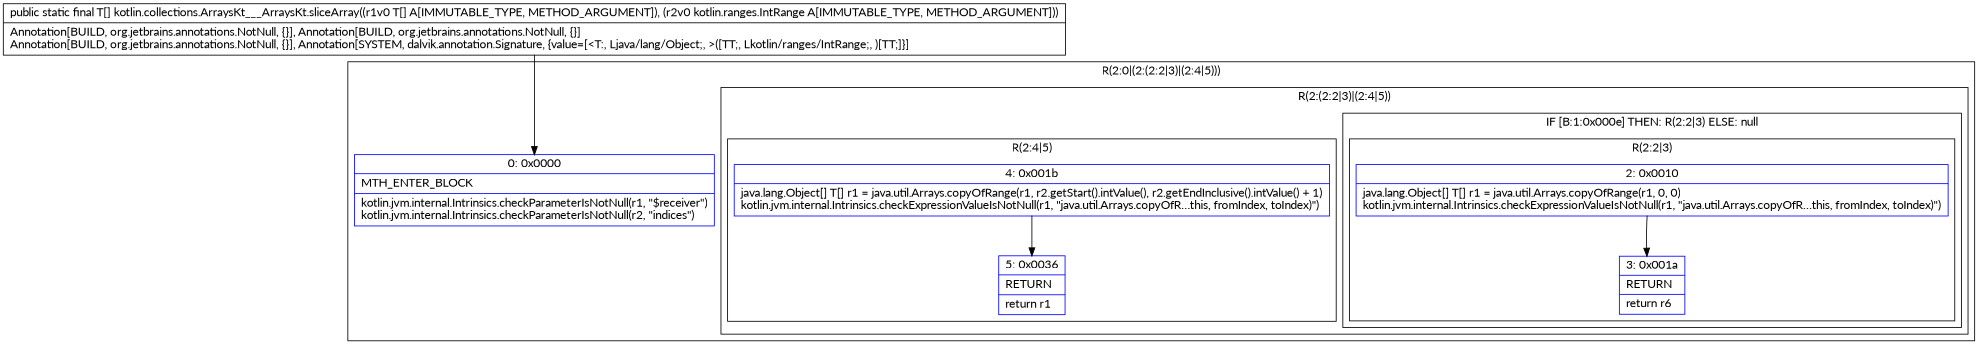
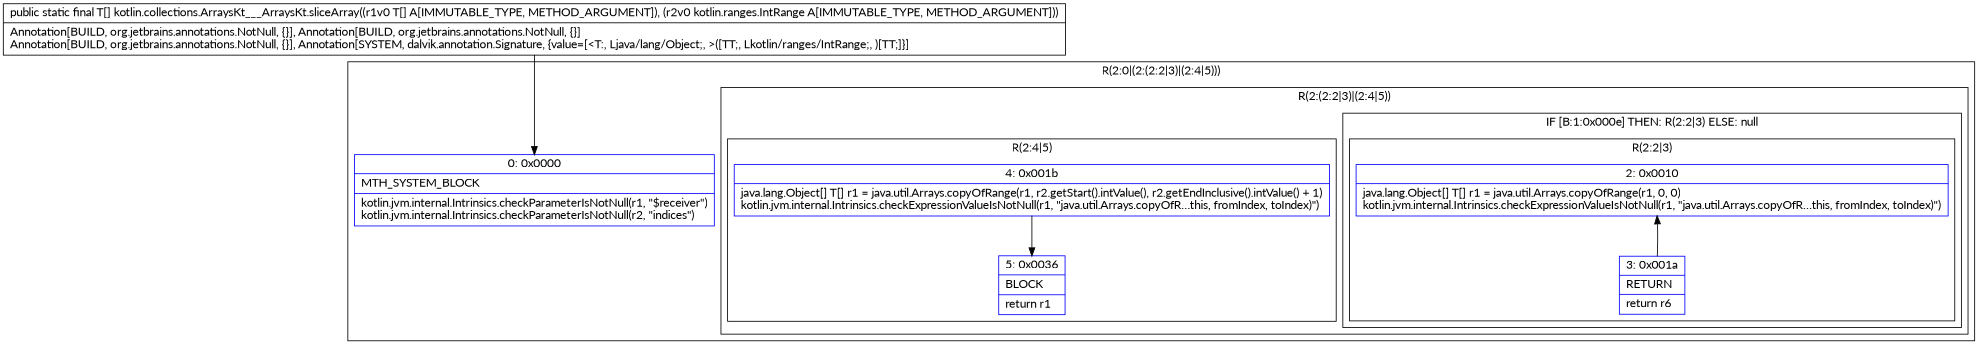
(417, 183) -> (420, 183)
(1647, 232) -> (1658, 240)
(1029, 284) -> (1024, 284)
